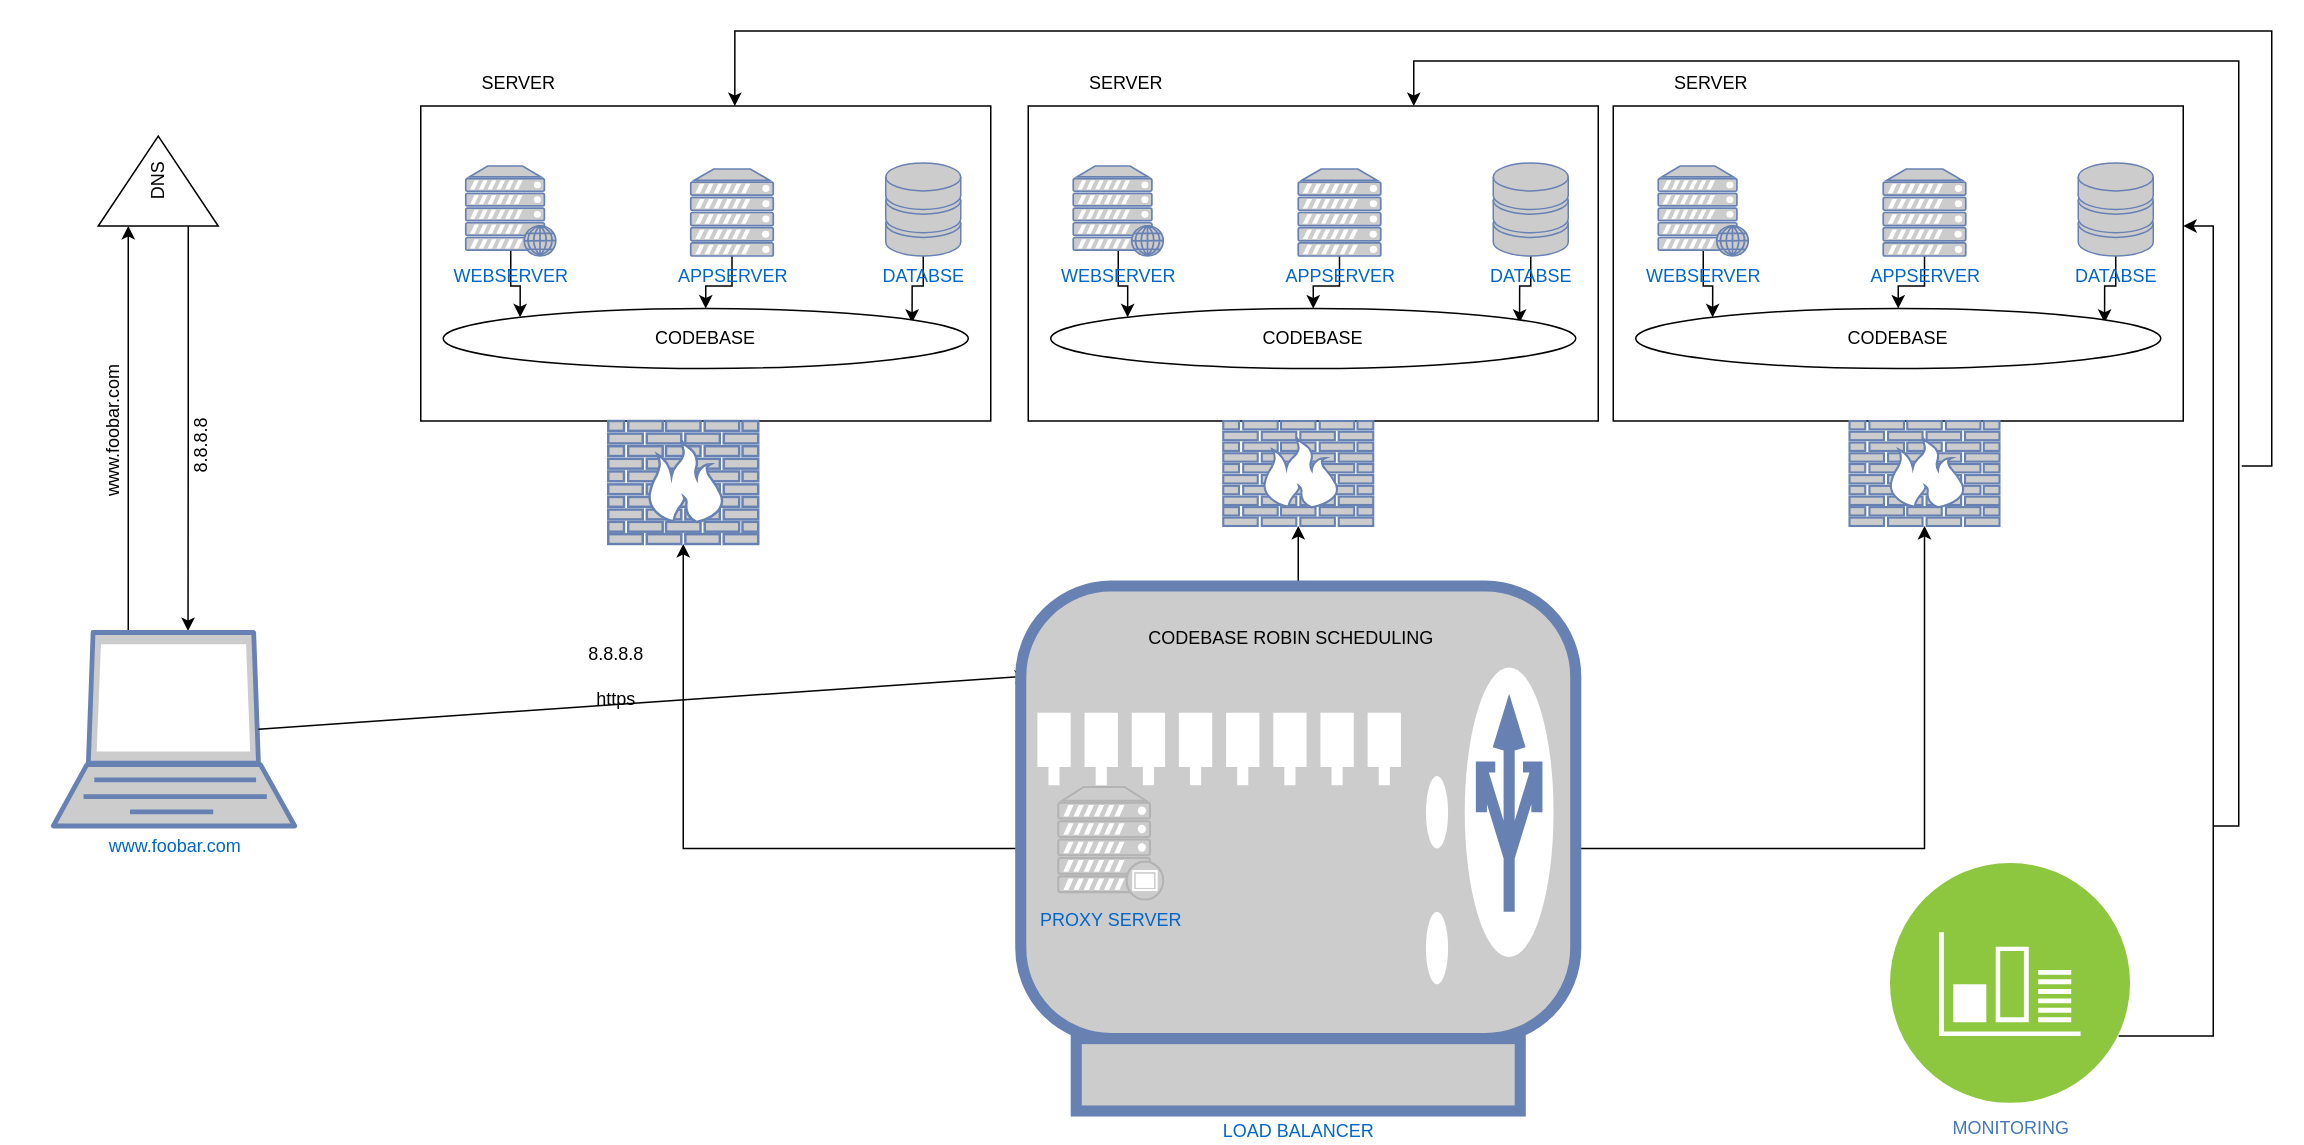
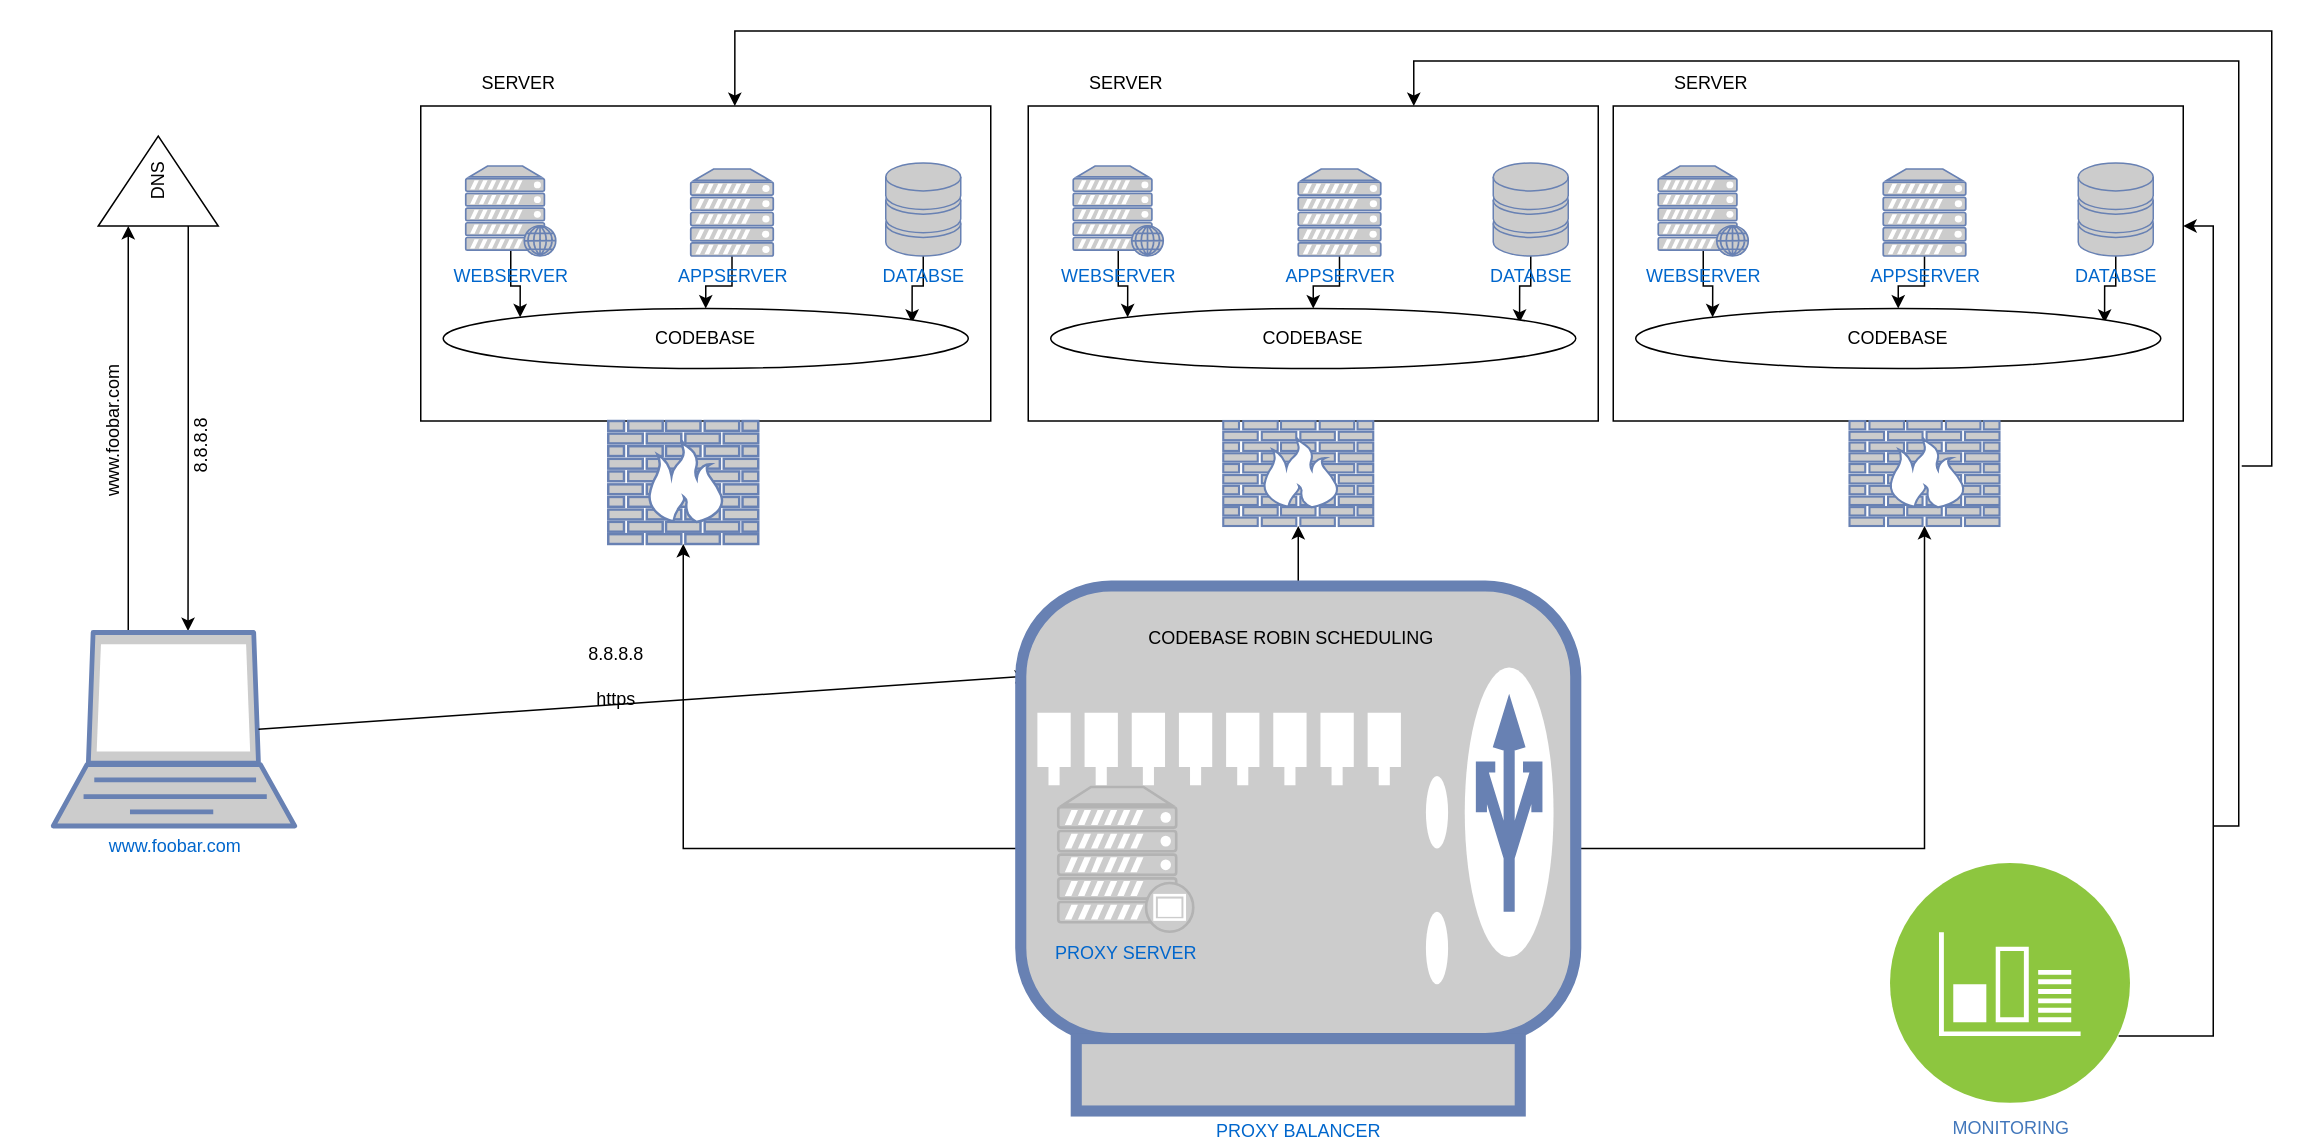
(1111, 843) -> (1126, 859)
(1299, 1132) -> (1299, 1132)
